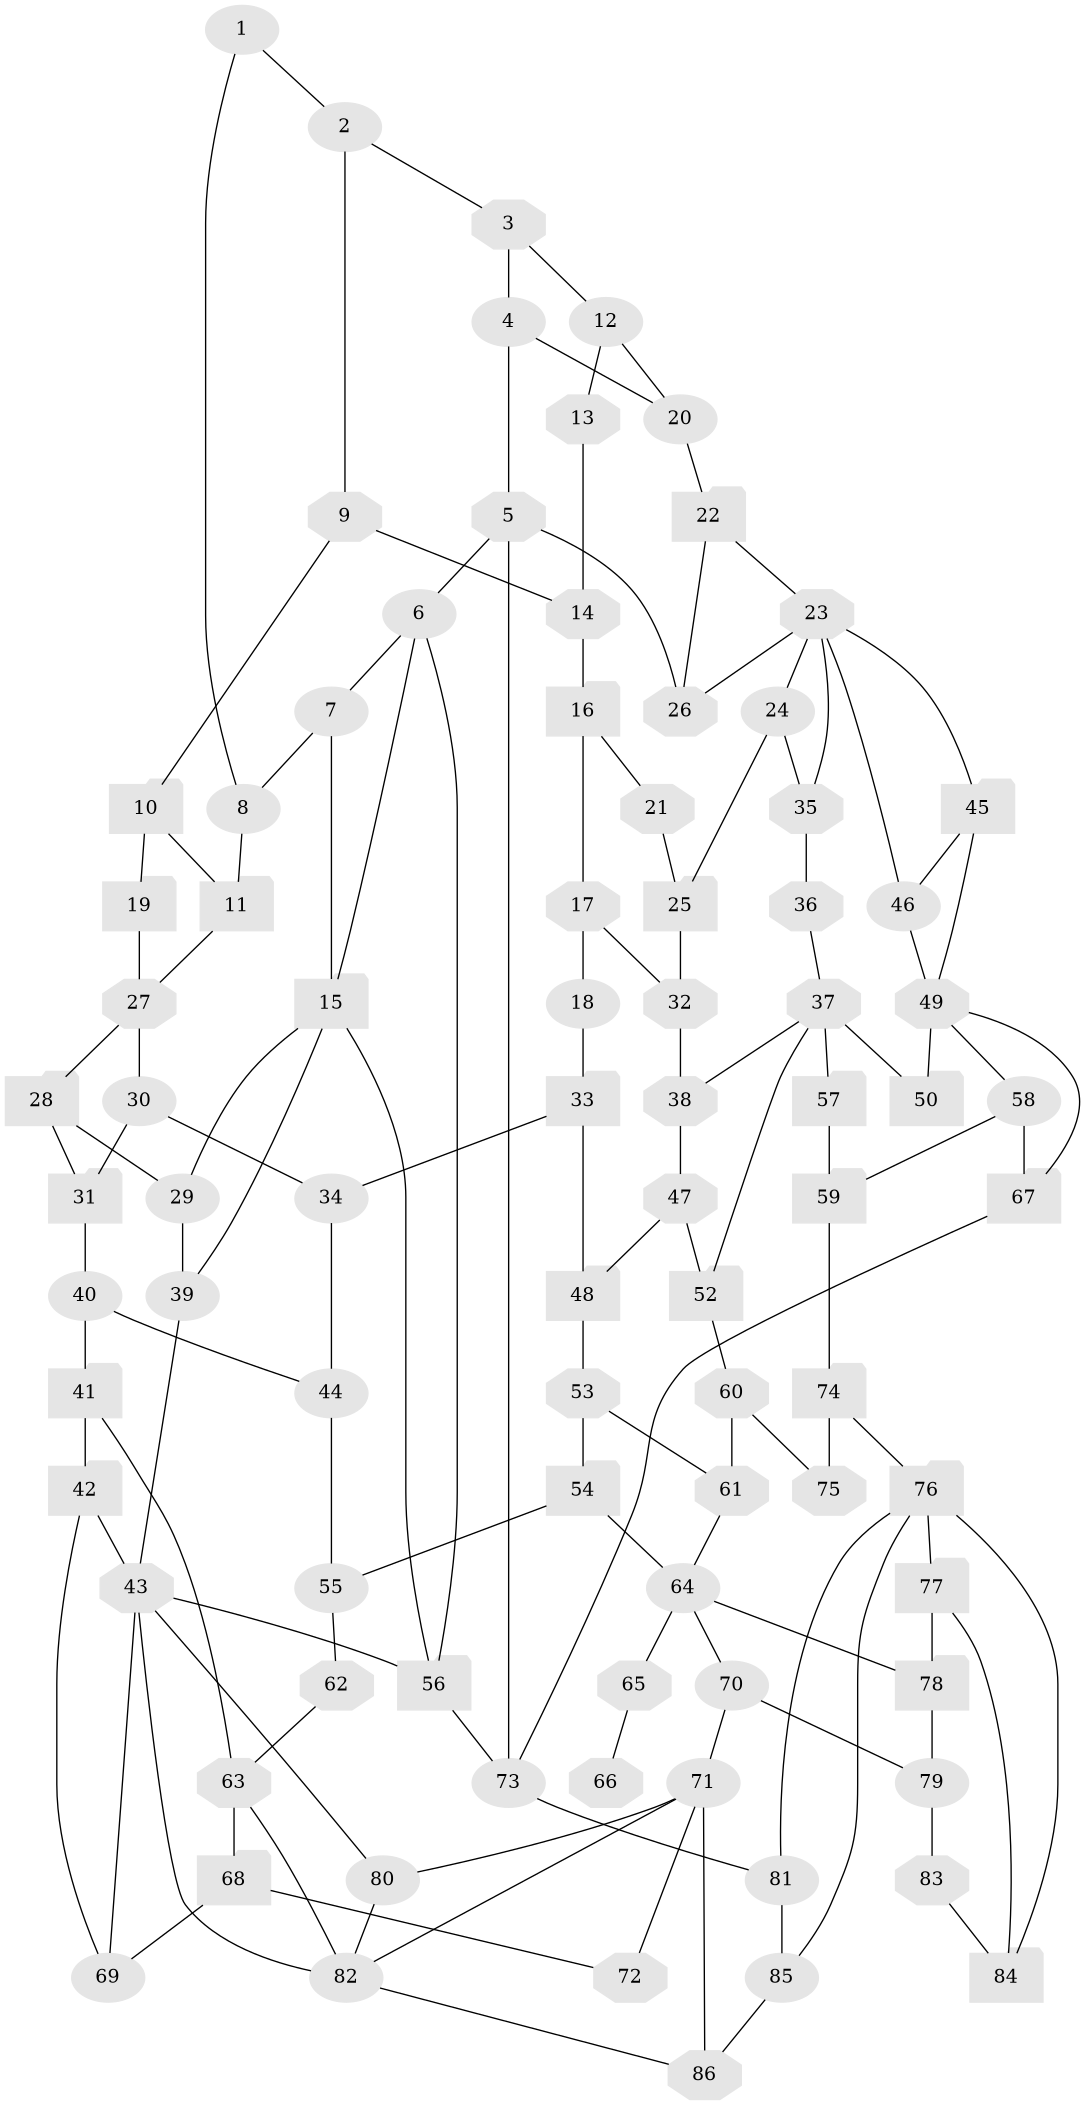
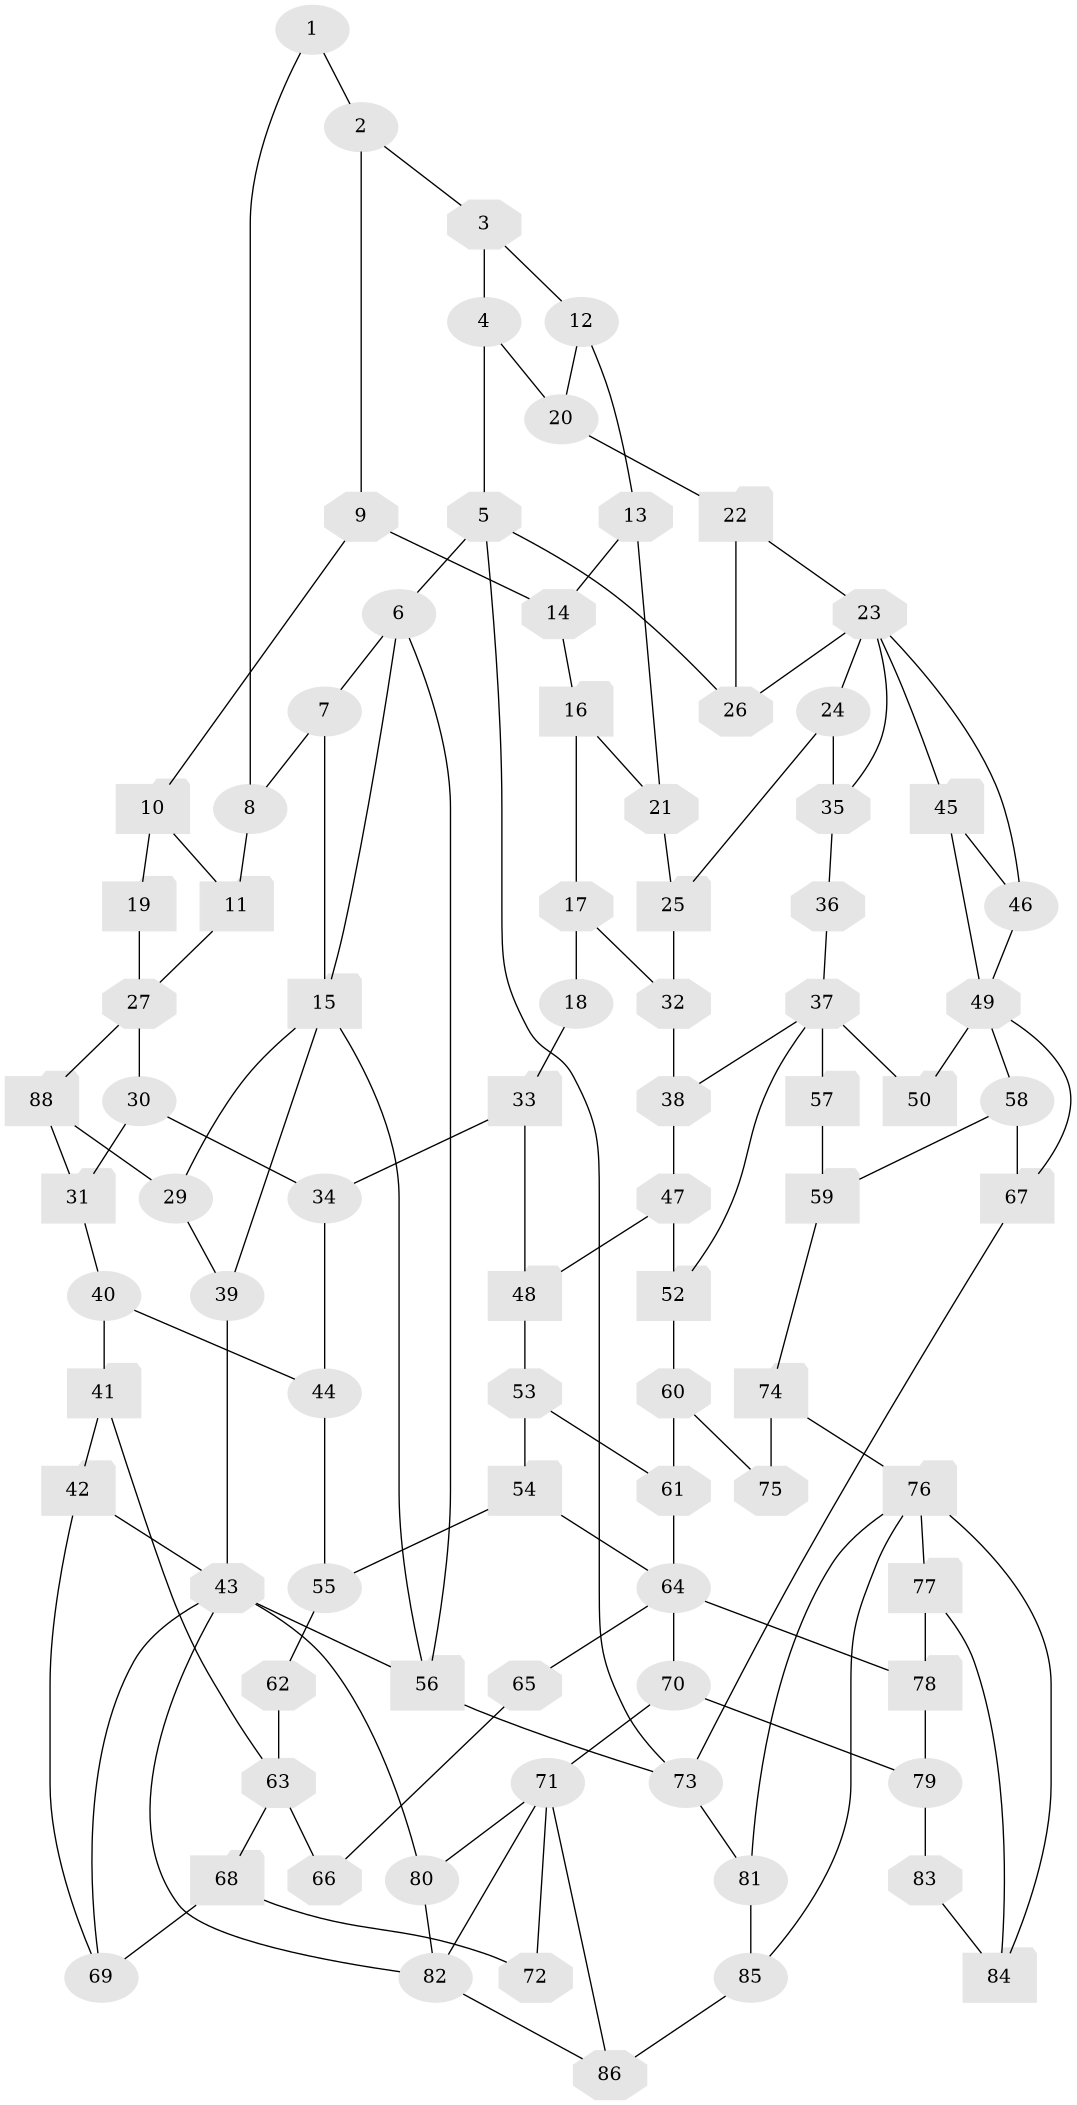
none -> (649, 663)
(42, 1101) -> (42, 1101)
(296, 1879) -> (302, 1832)
